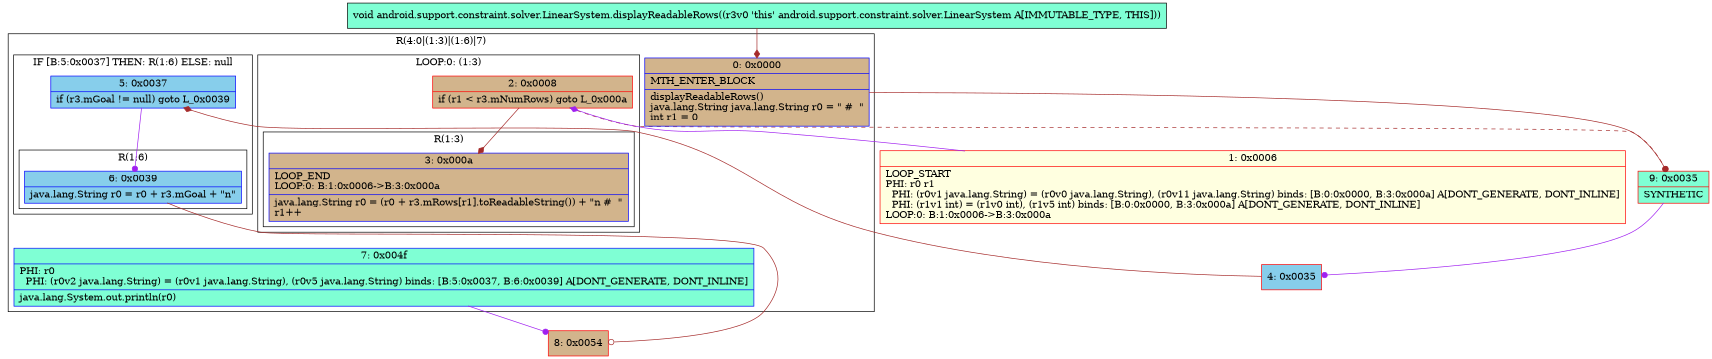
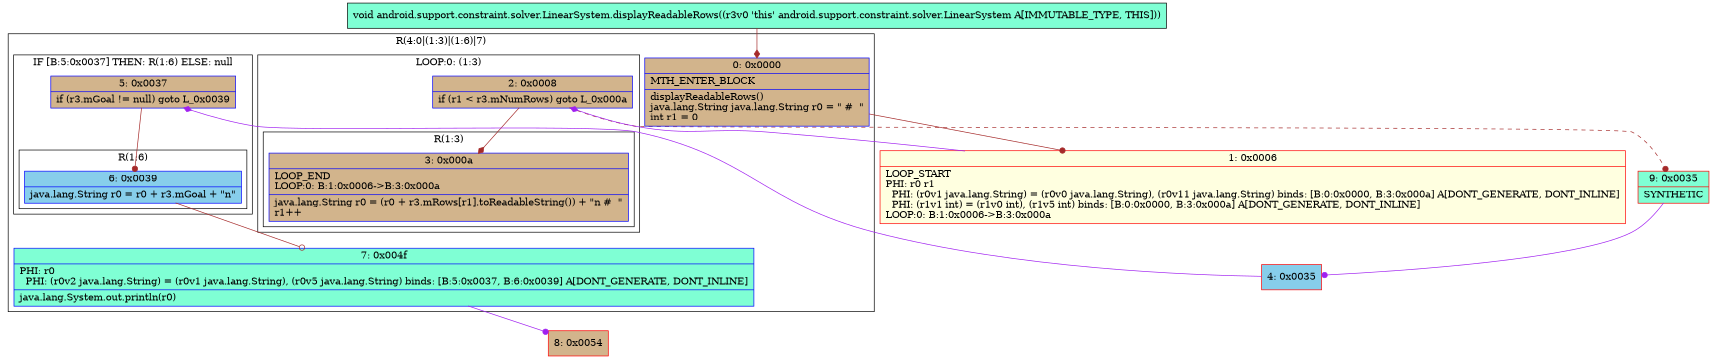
(143, 92) -> (143, 92)
(533, 92) -> (533, 92)
(1276, 98) -> (964, 132)
(138, 137) -> (138, 137)
(731, 166) -> (731, 166)
(639, 237) -> (237, 225)
